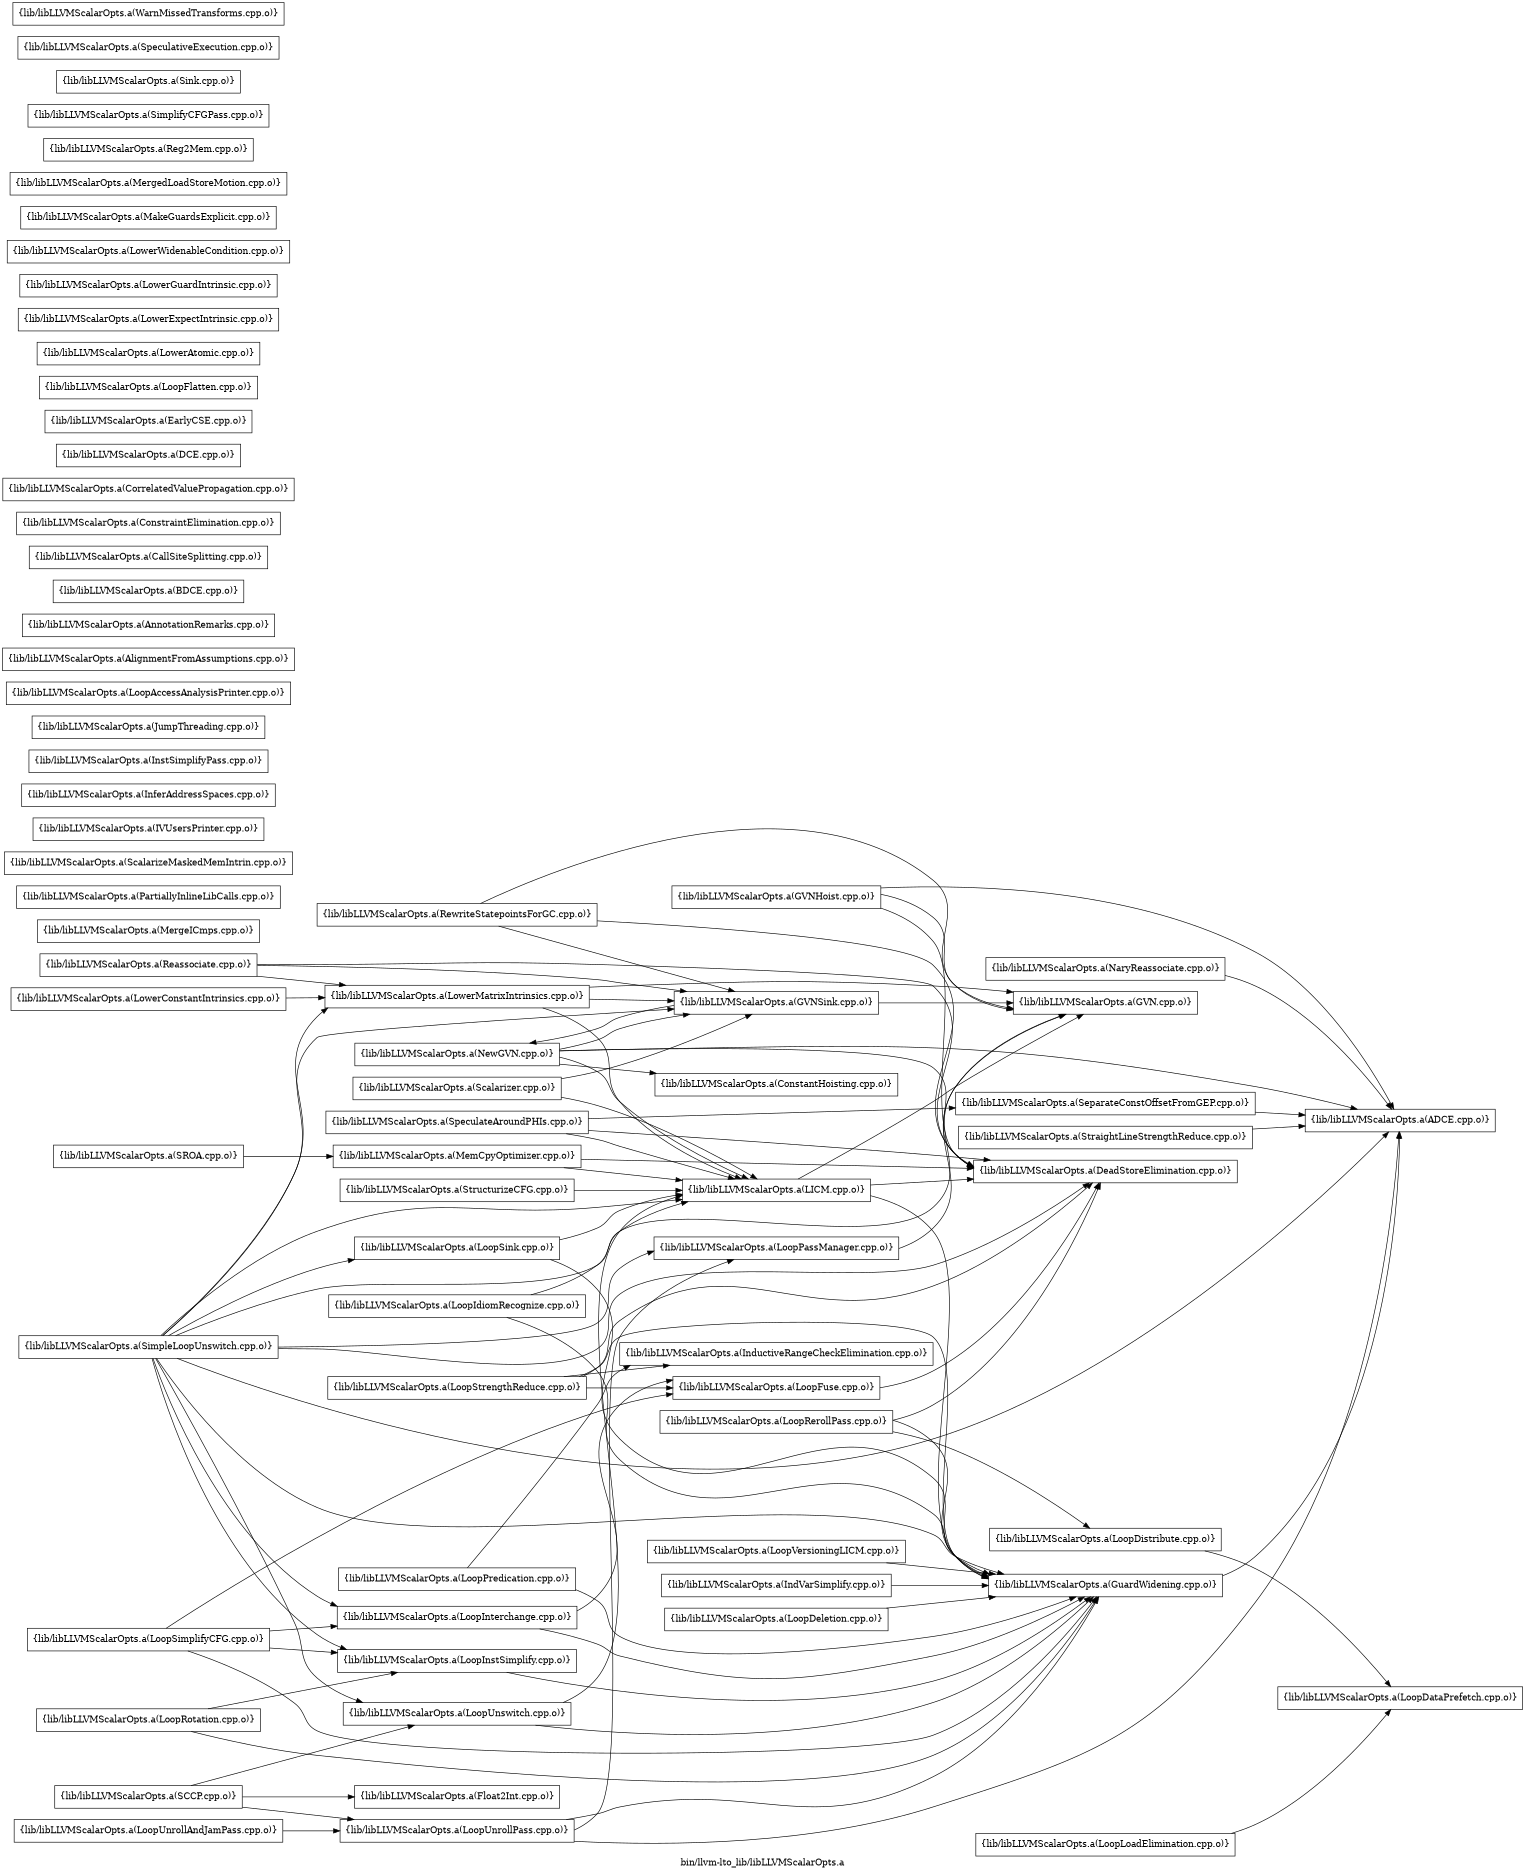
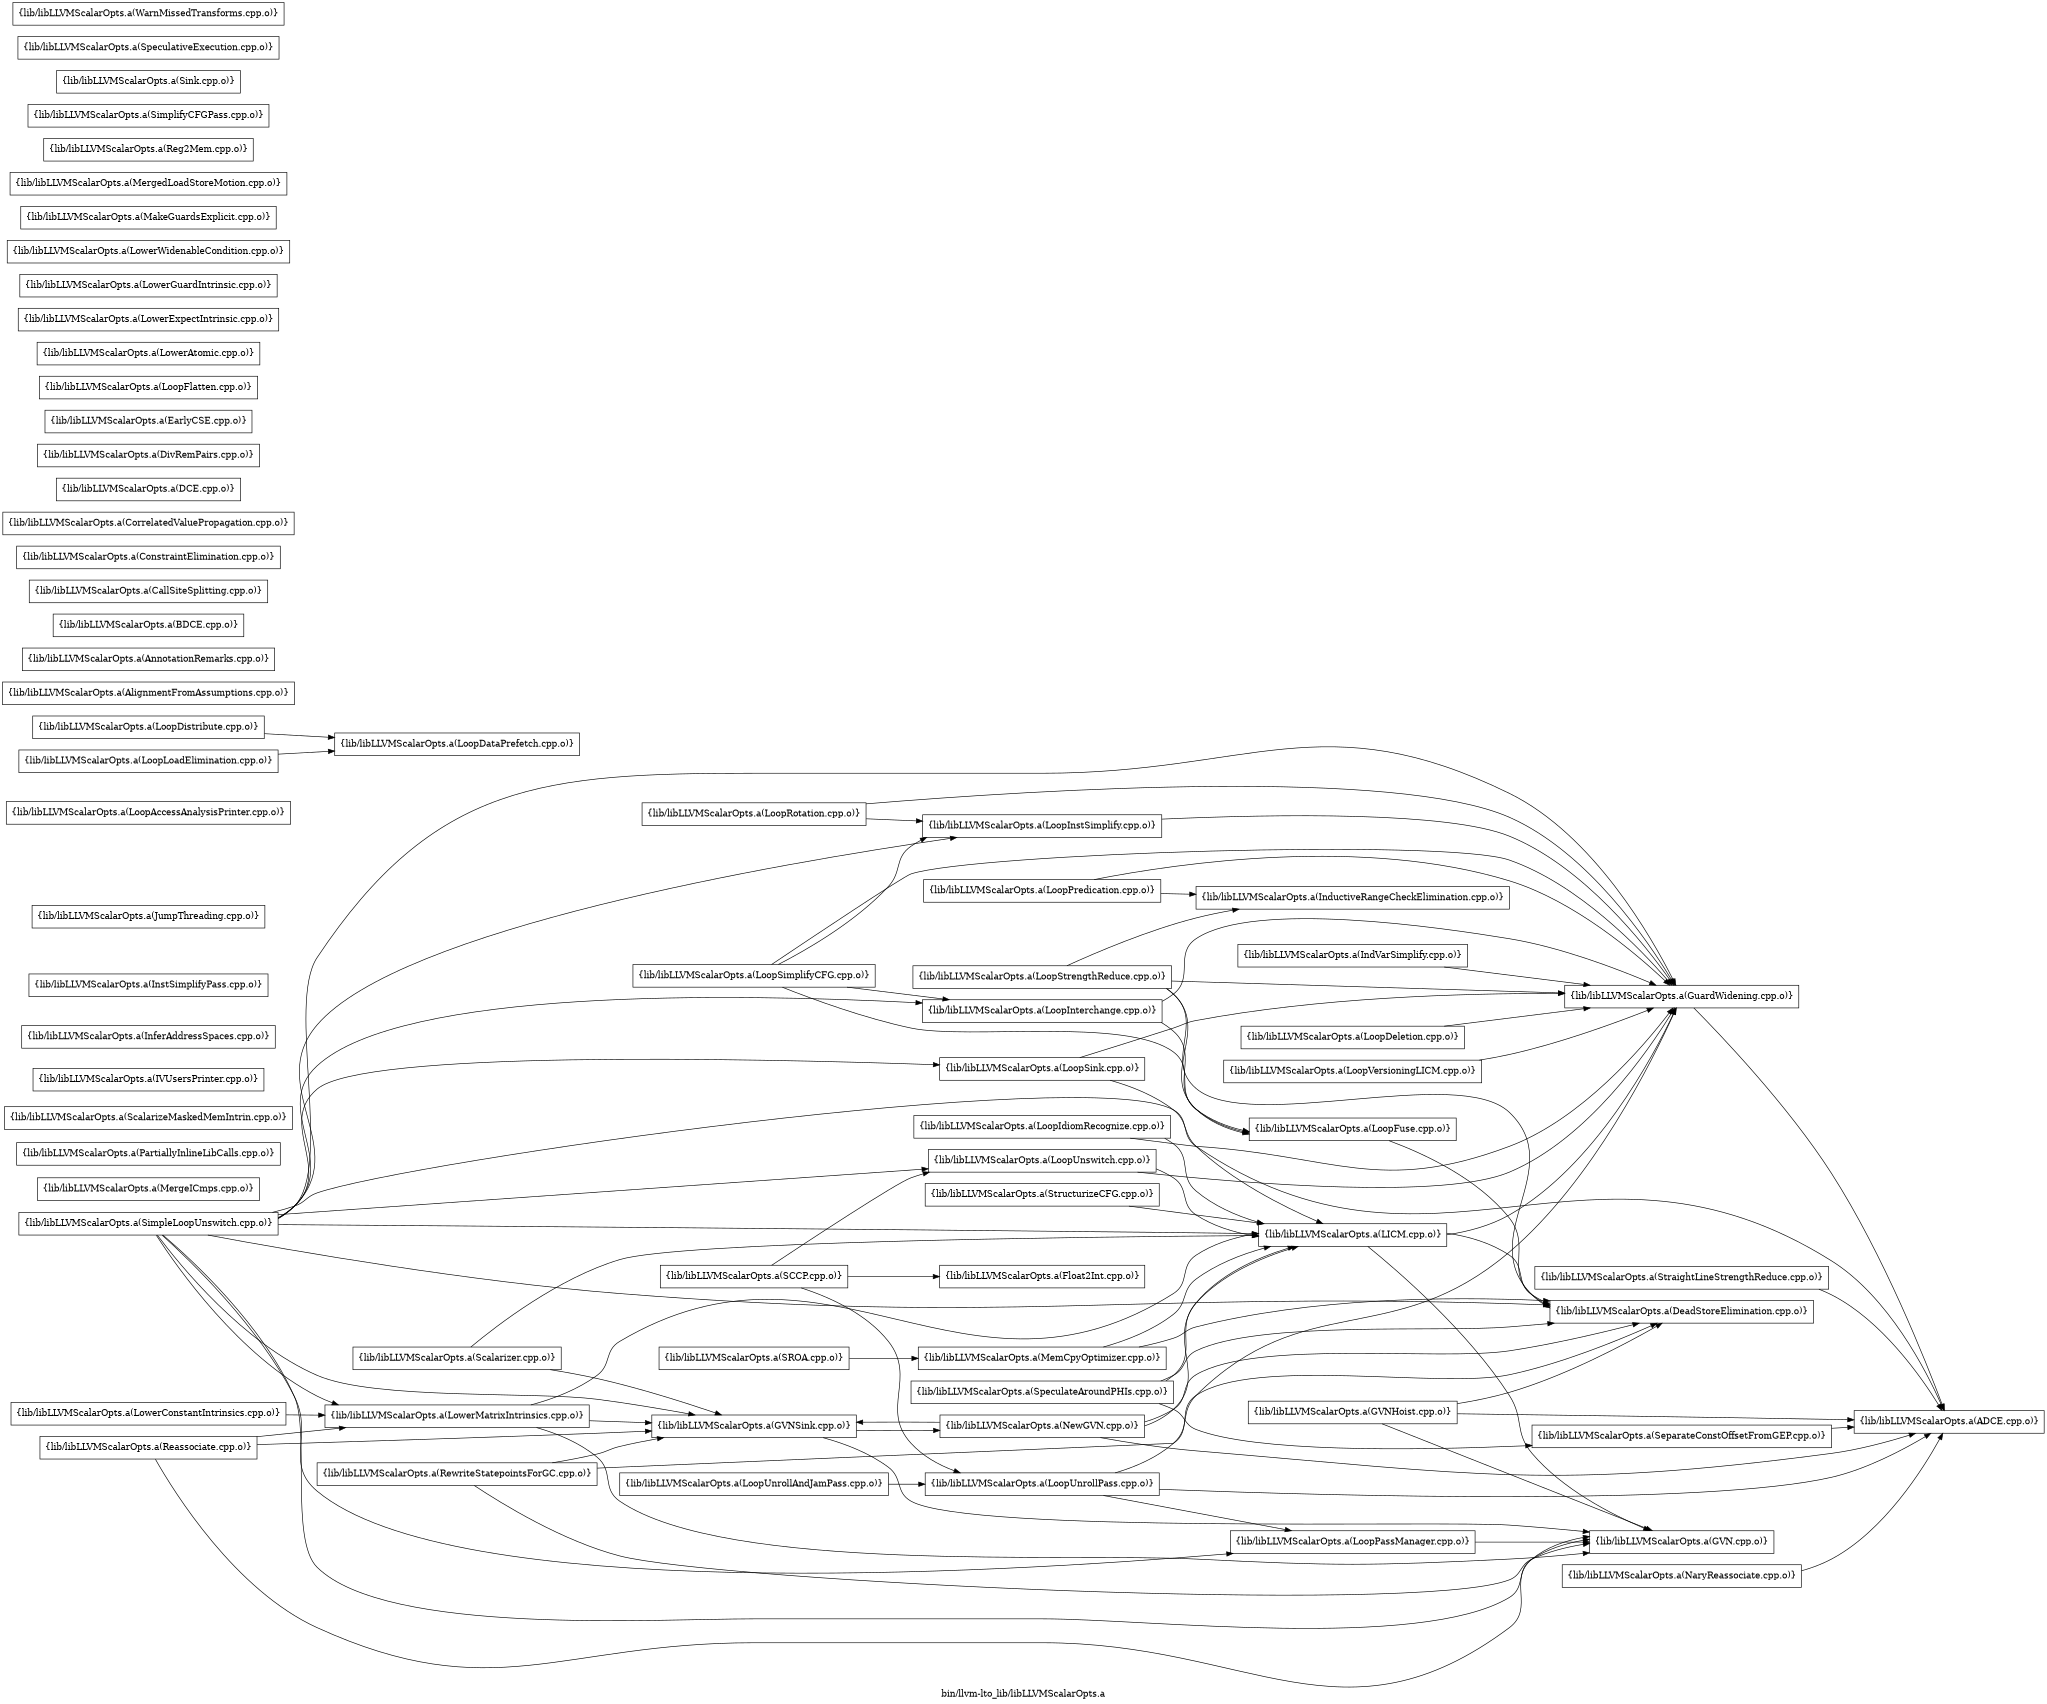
none -> (148, 456)
(694, 968) -> (866, 1643)
(776, 1085) -> none
(776, 1422) -> none
